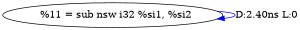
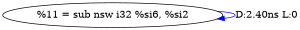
(113, 15) -> (113, 15)
